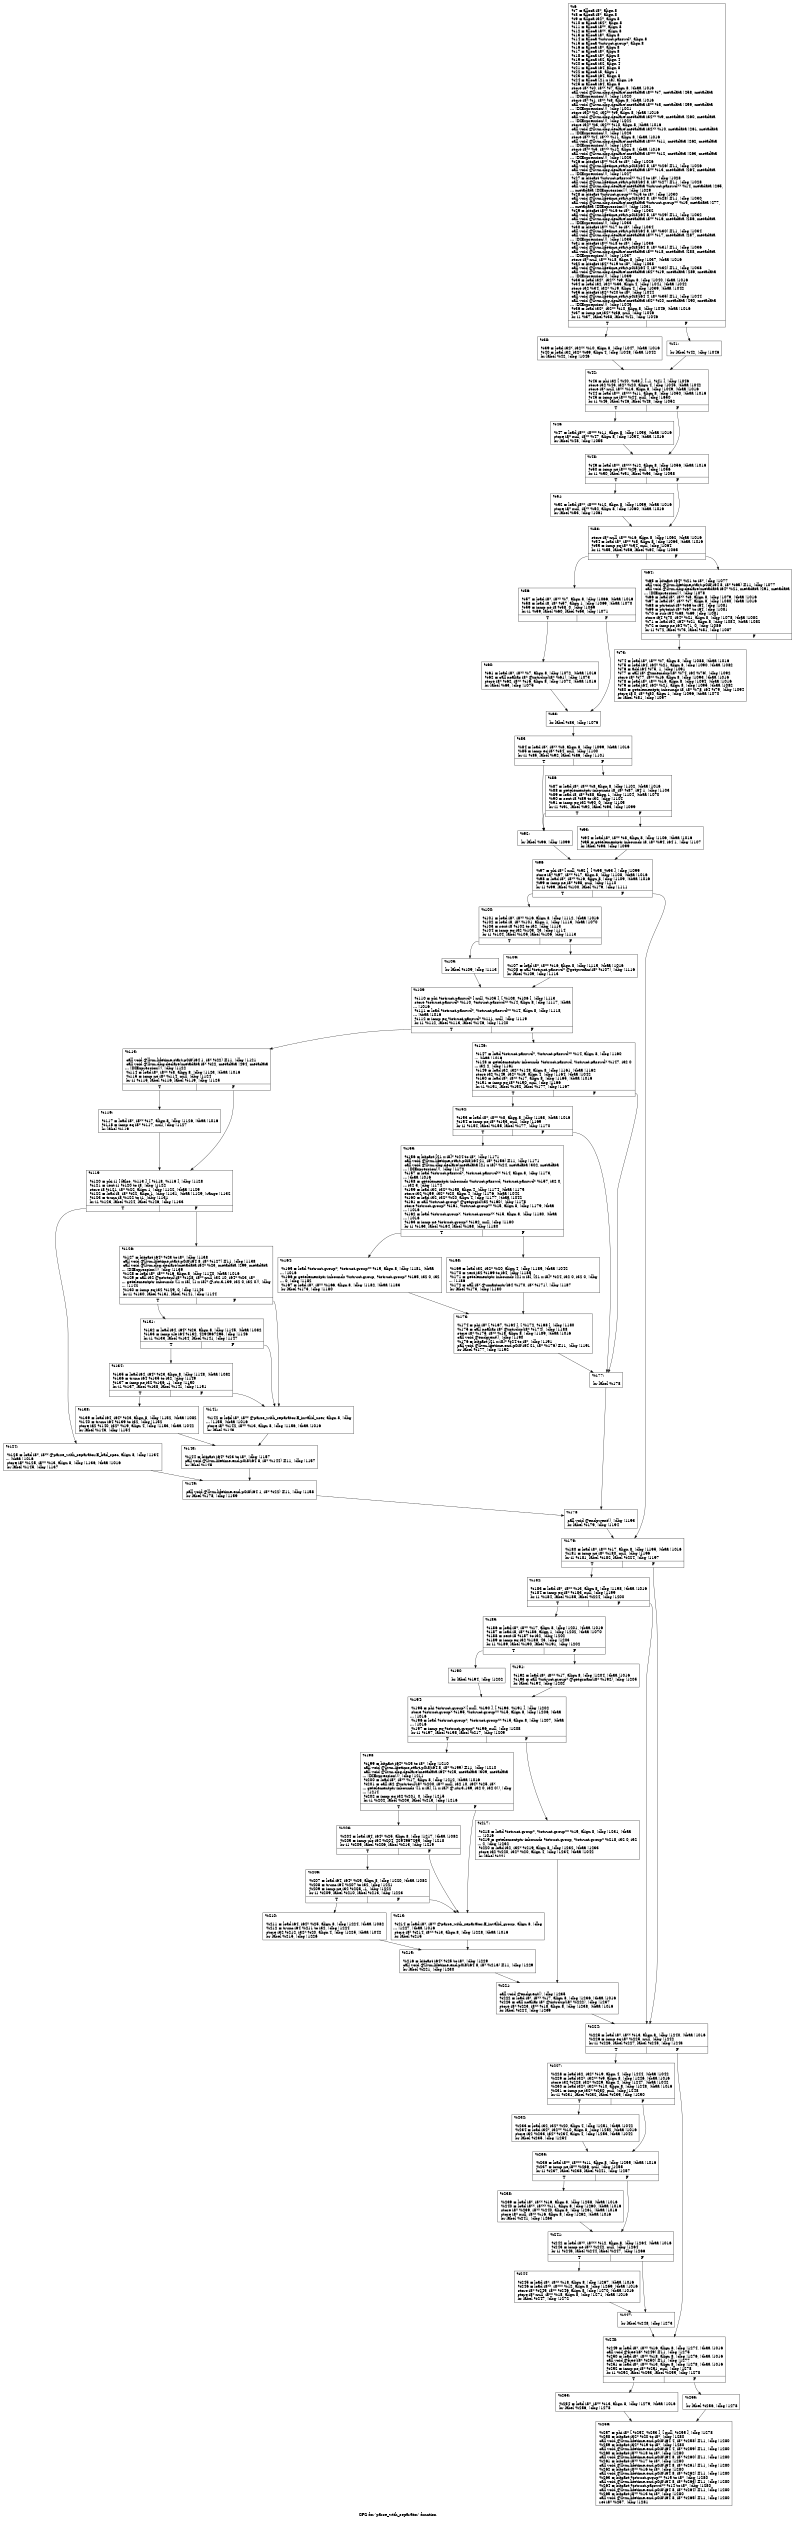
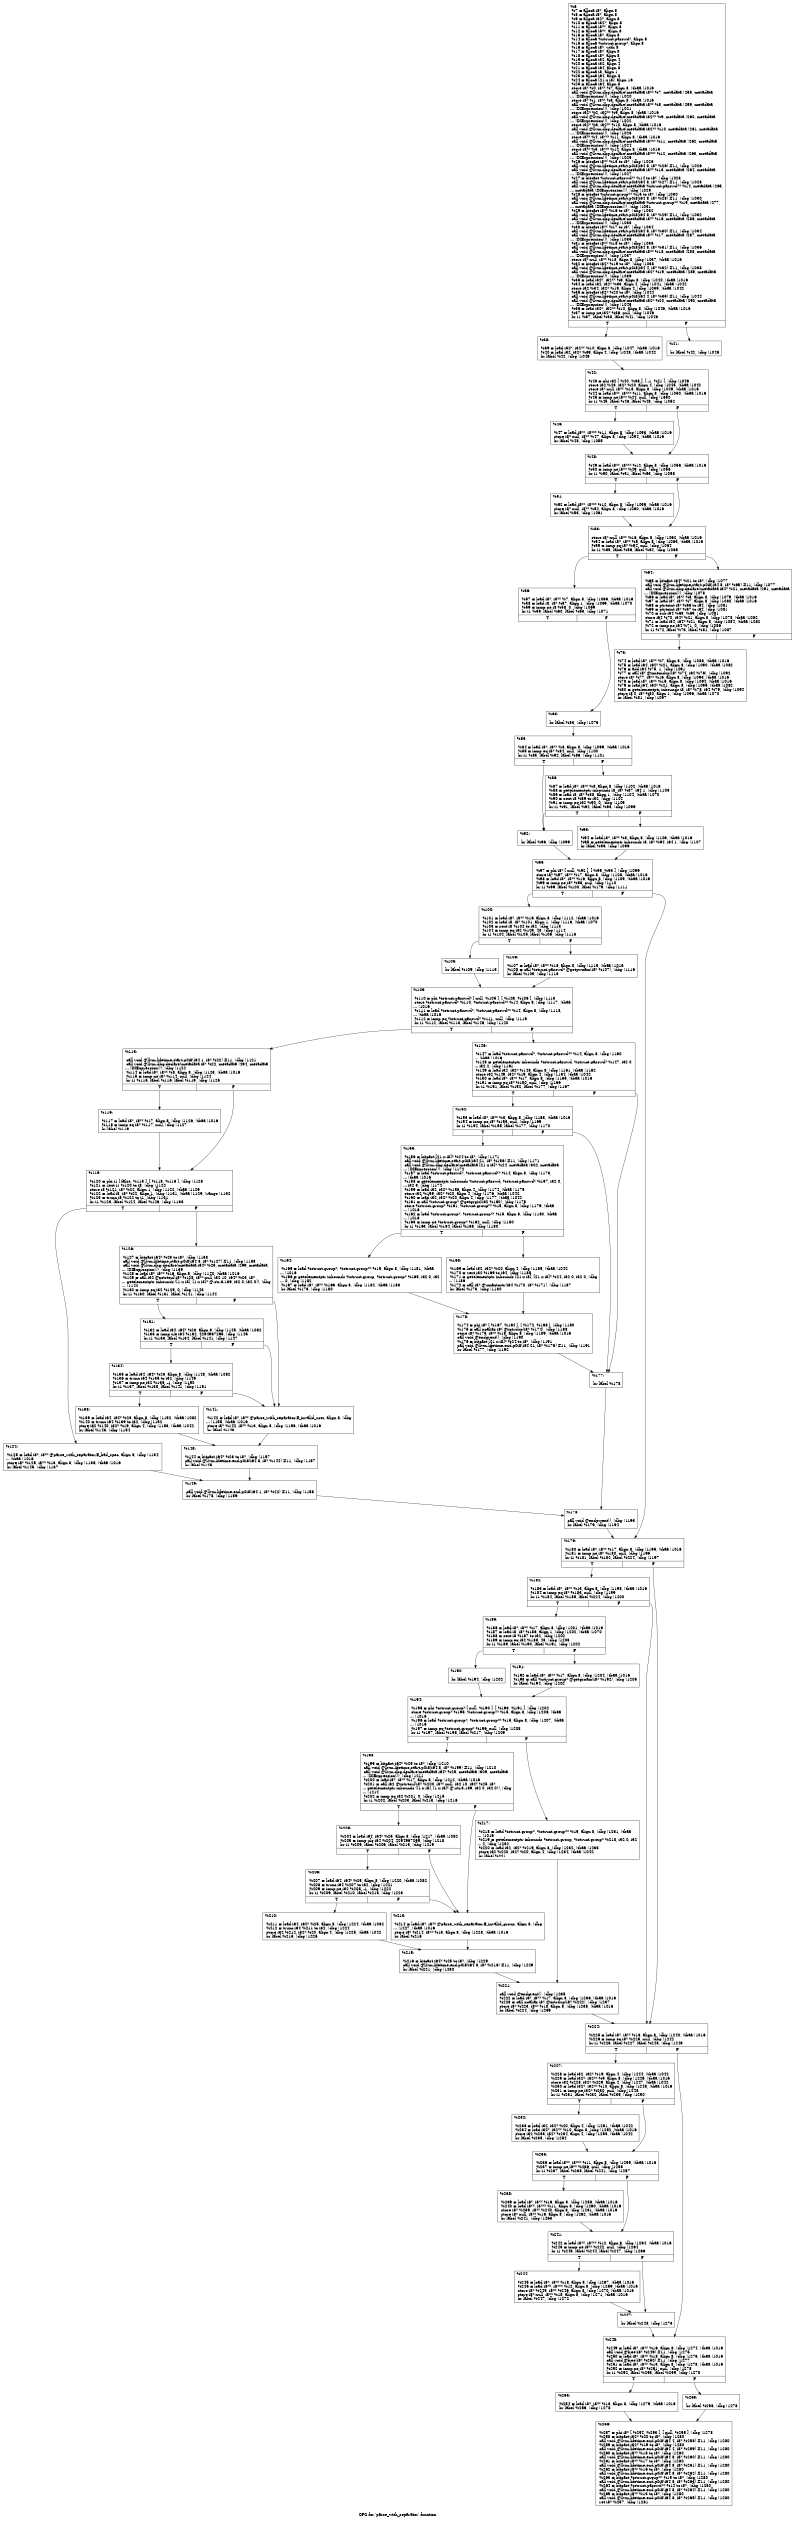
(595, 48) -> (595, 48)
(679, 362) -> none
(540, 676) -> none
